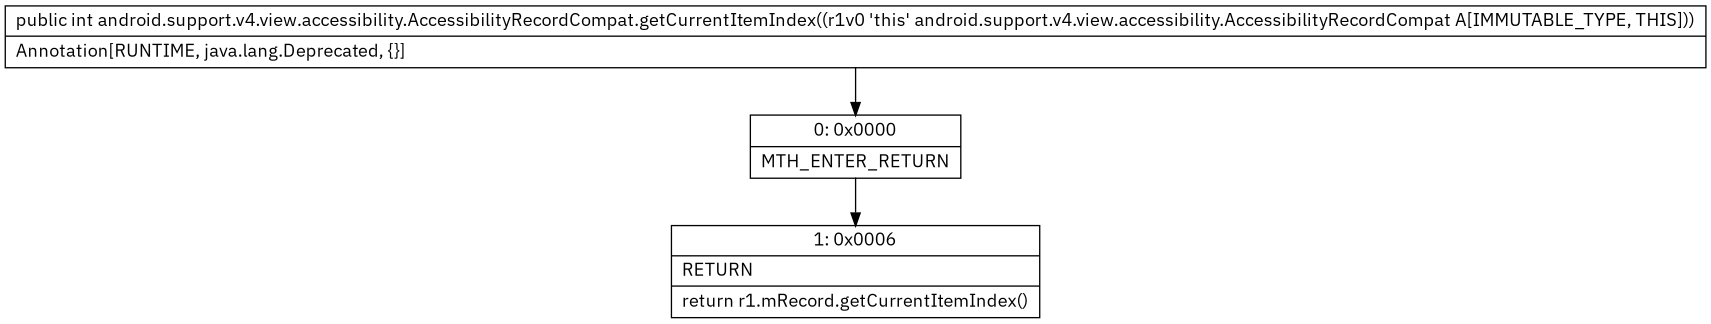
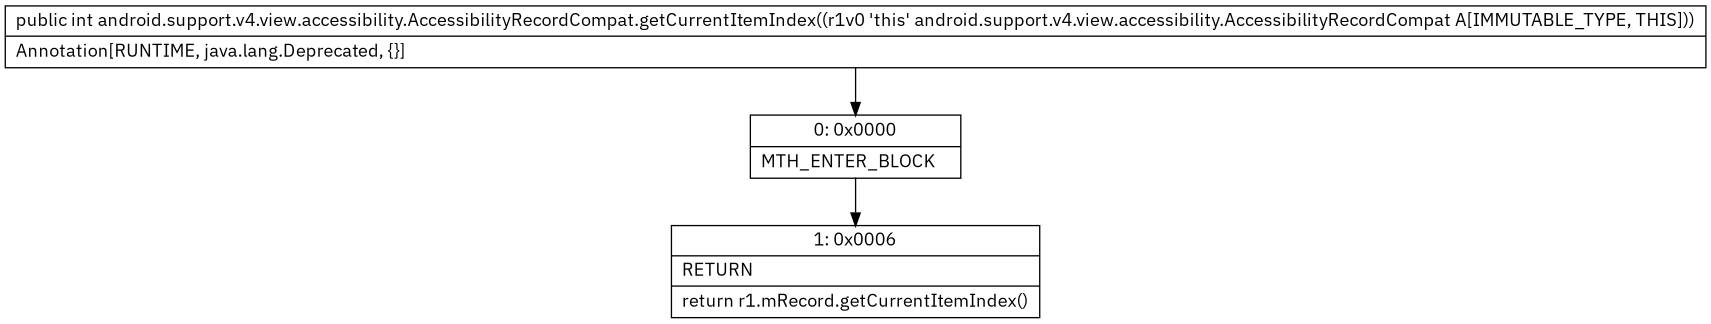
(856, 162) -> (848, 162)
